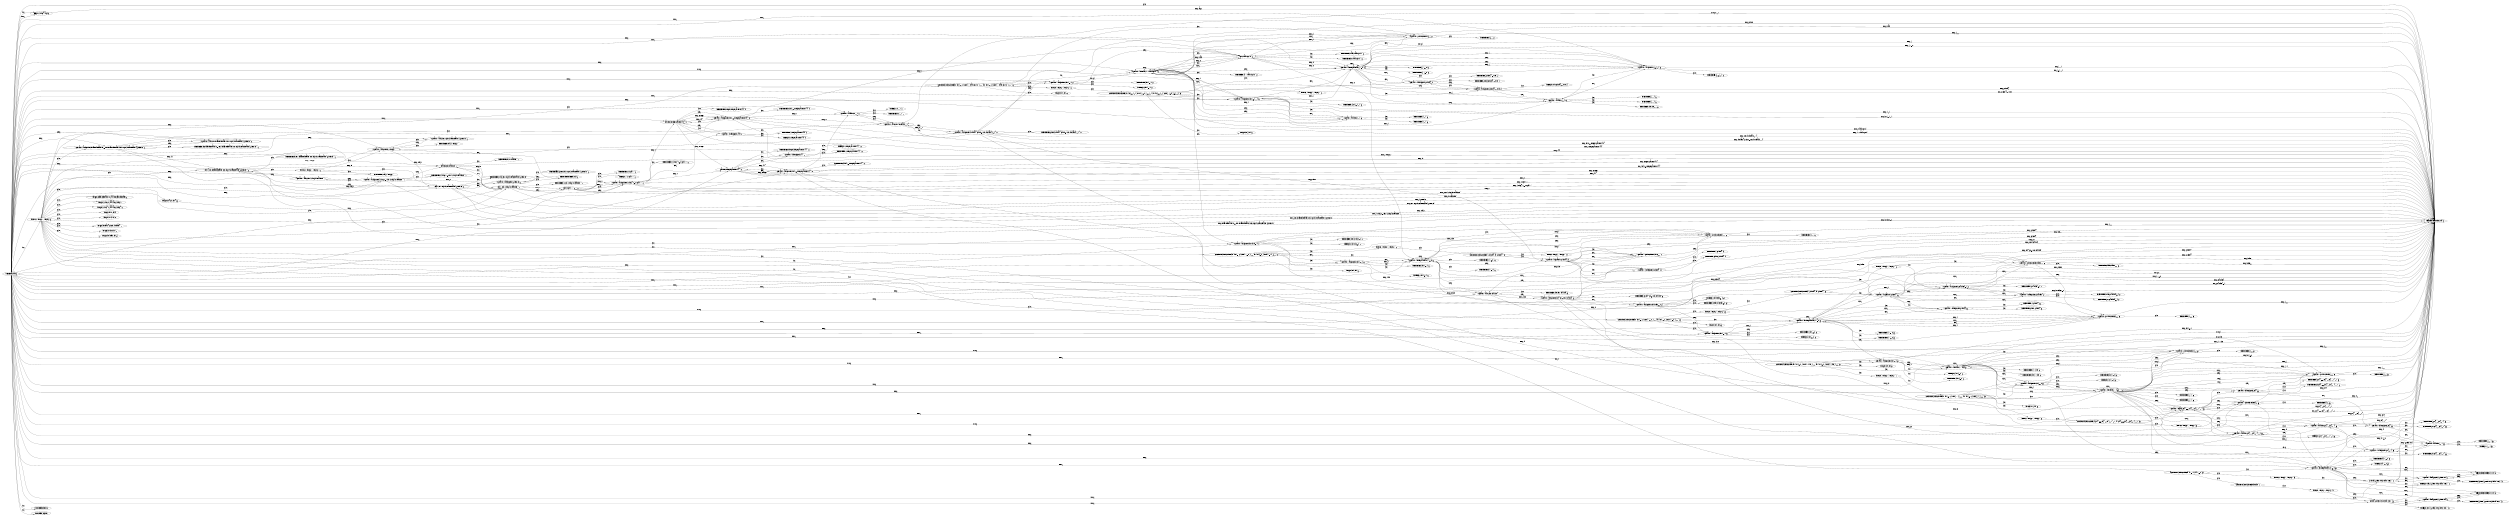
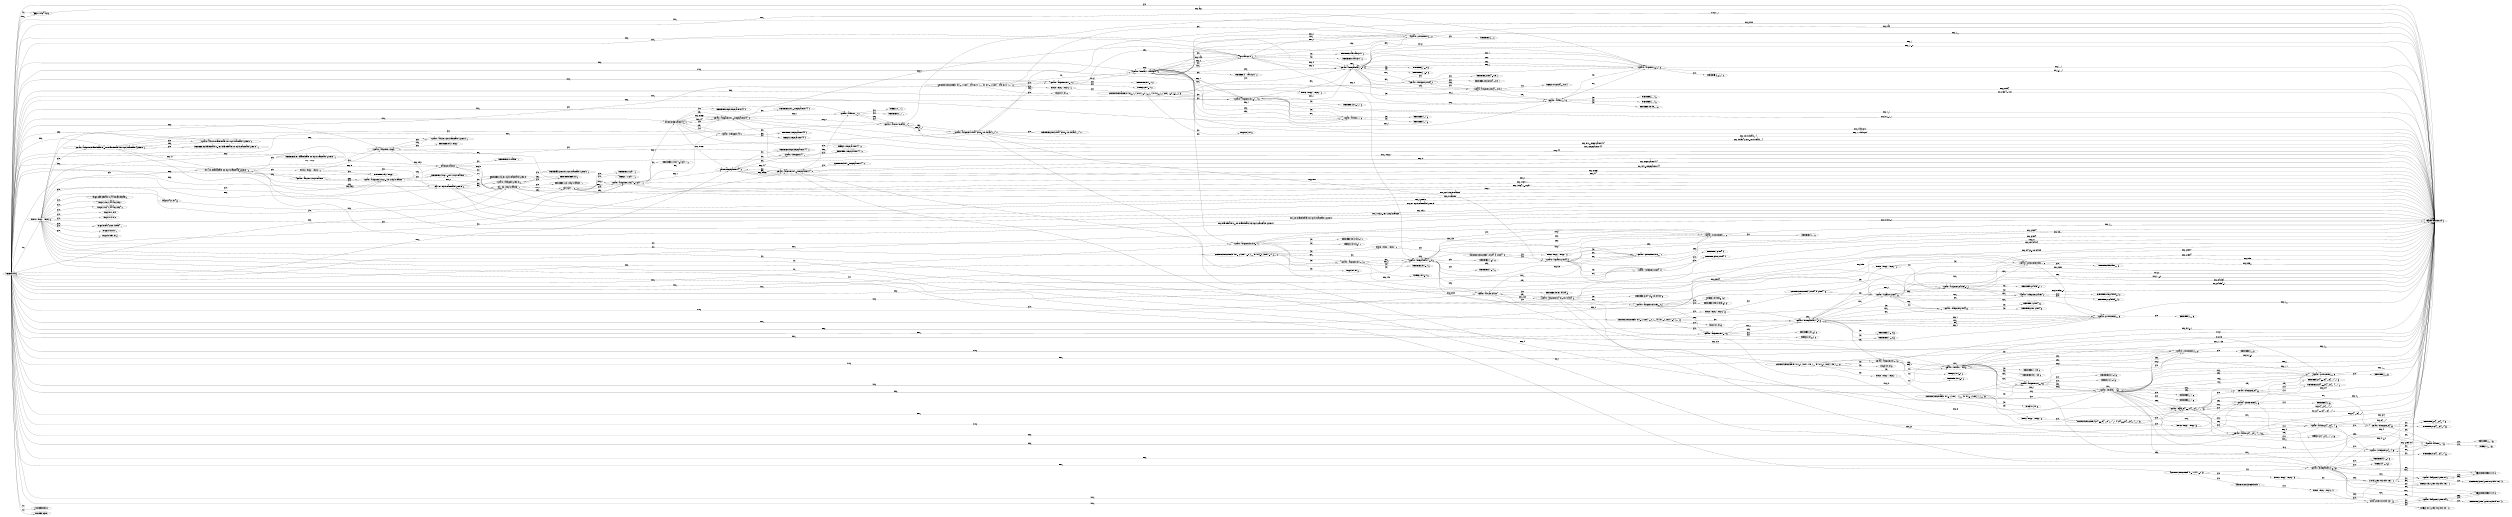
(1590, 265) -> (1522, 302)
